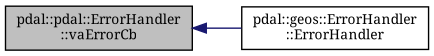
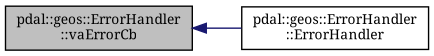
(99, 28) -> (99, 28)
